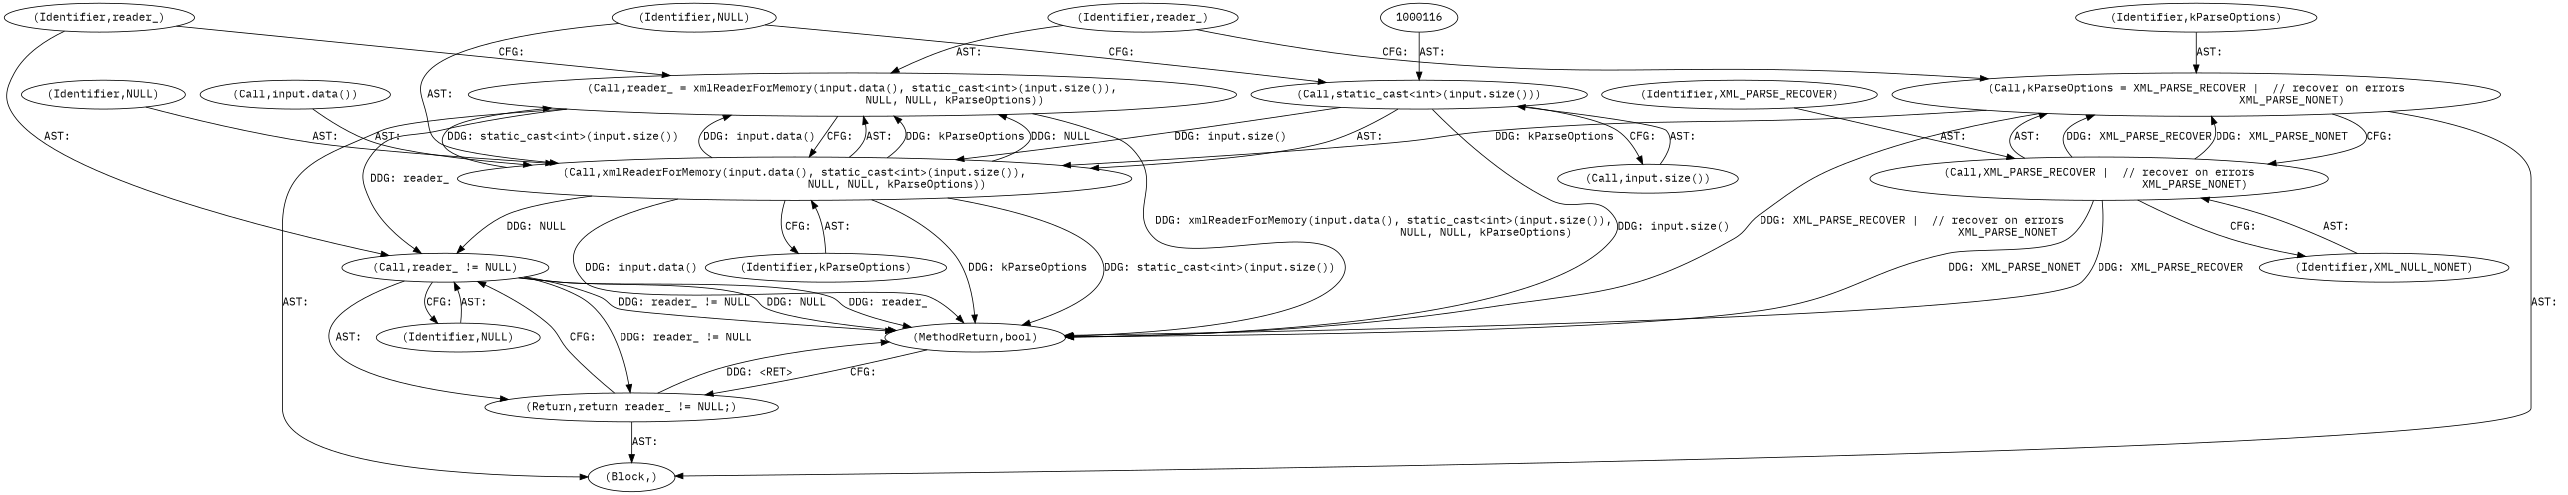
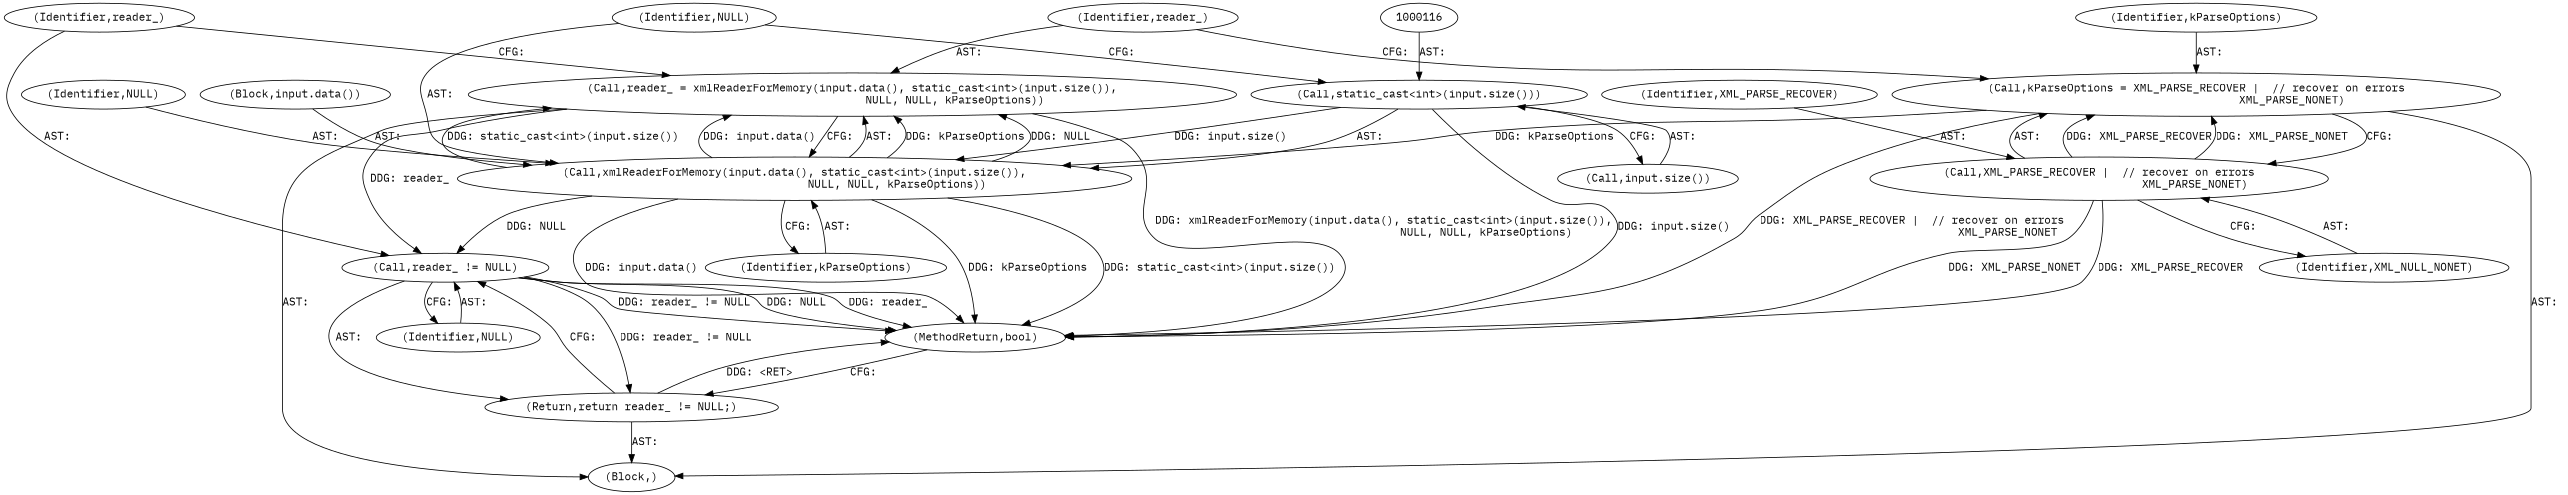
(295, 95) -> (295, 95)
